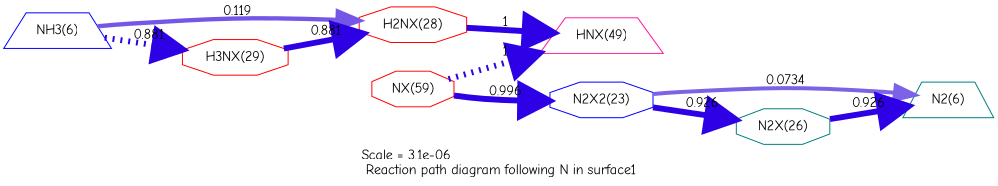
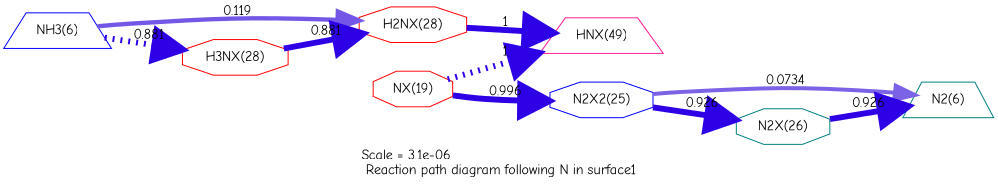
(235, 57) -> (235, 57)
(413, 89) -> (413, 89)
(601, 100) -> (601, 100)
